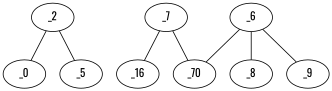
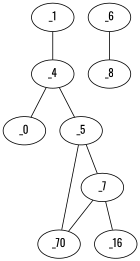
(53, 17) -> (53, 74)
none -> (53, 17)
(223, 46) -> (70, 187)
(308, 74) -> none
none -> (92, 159)
